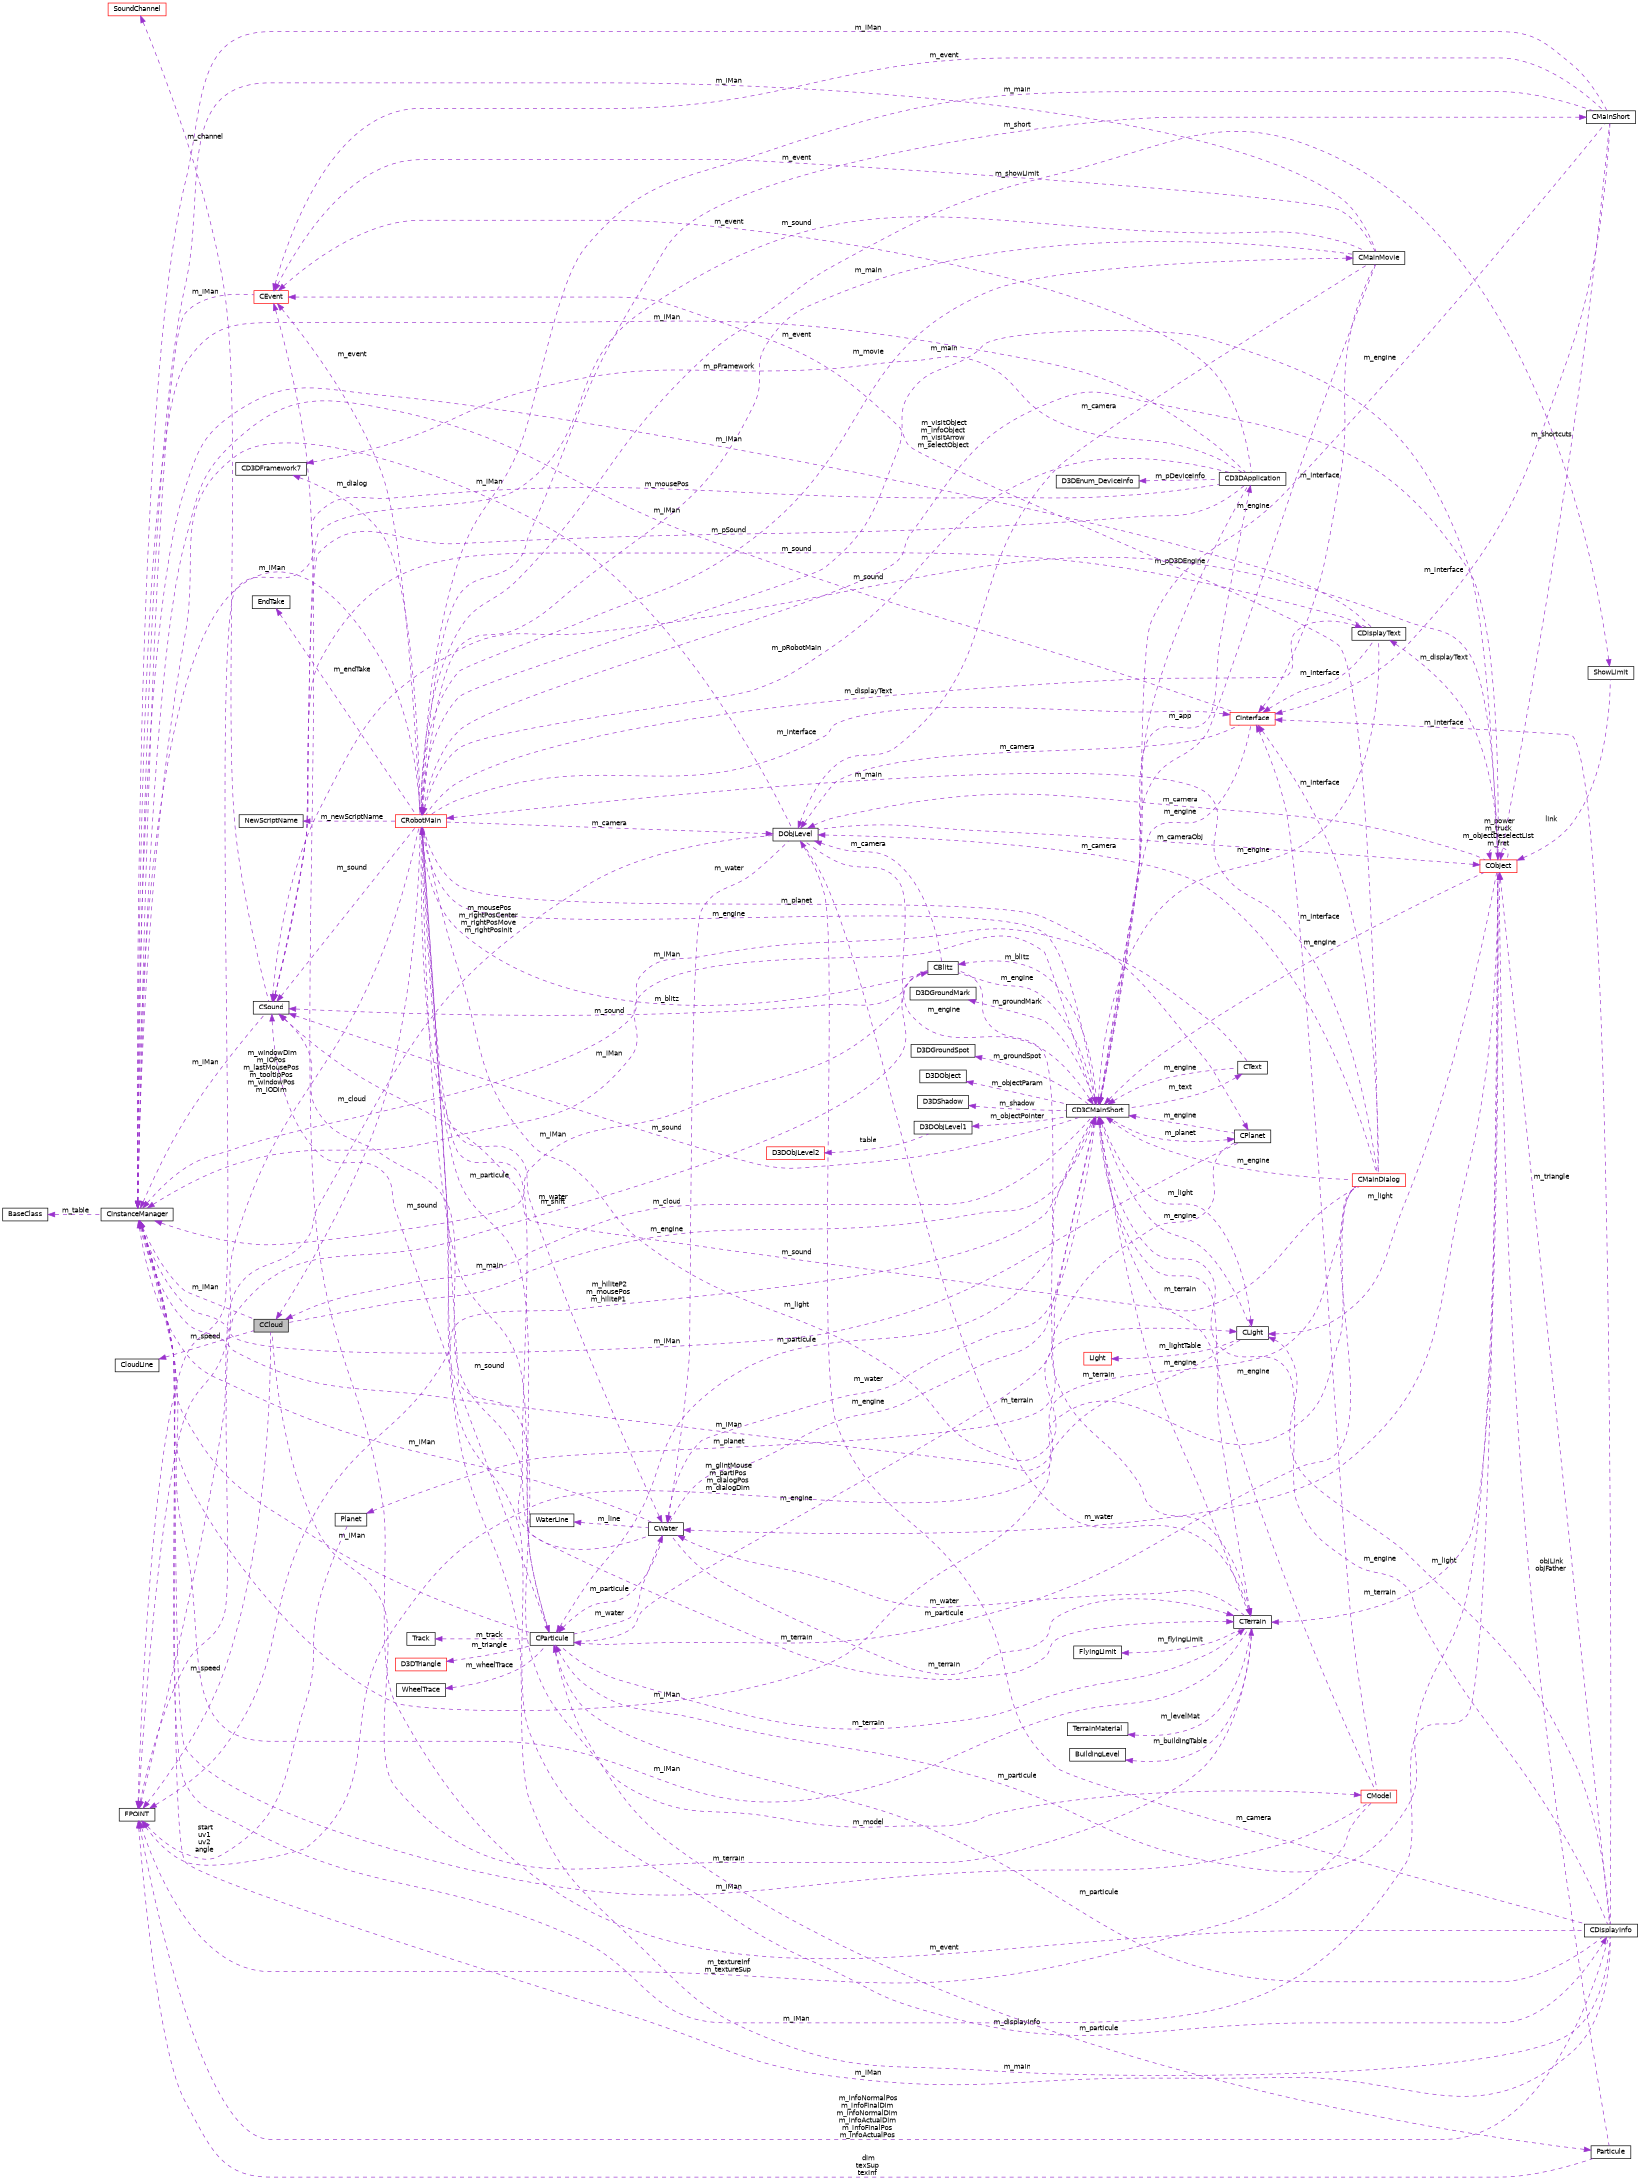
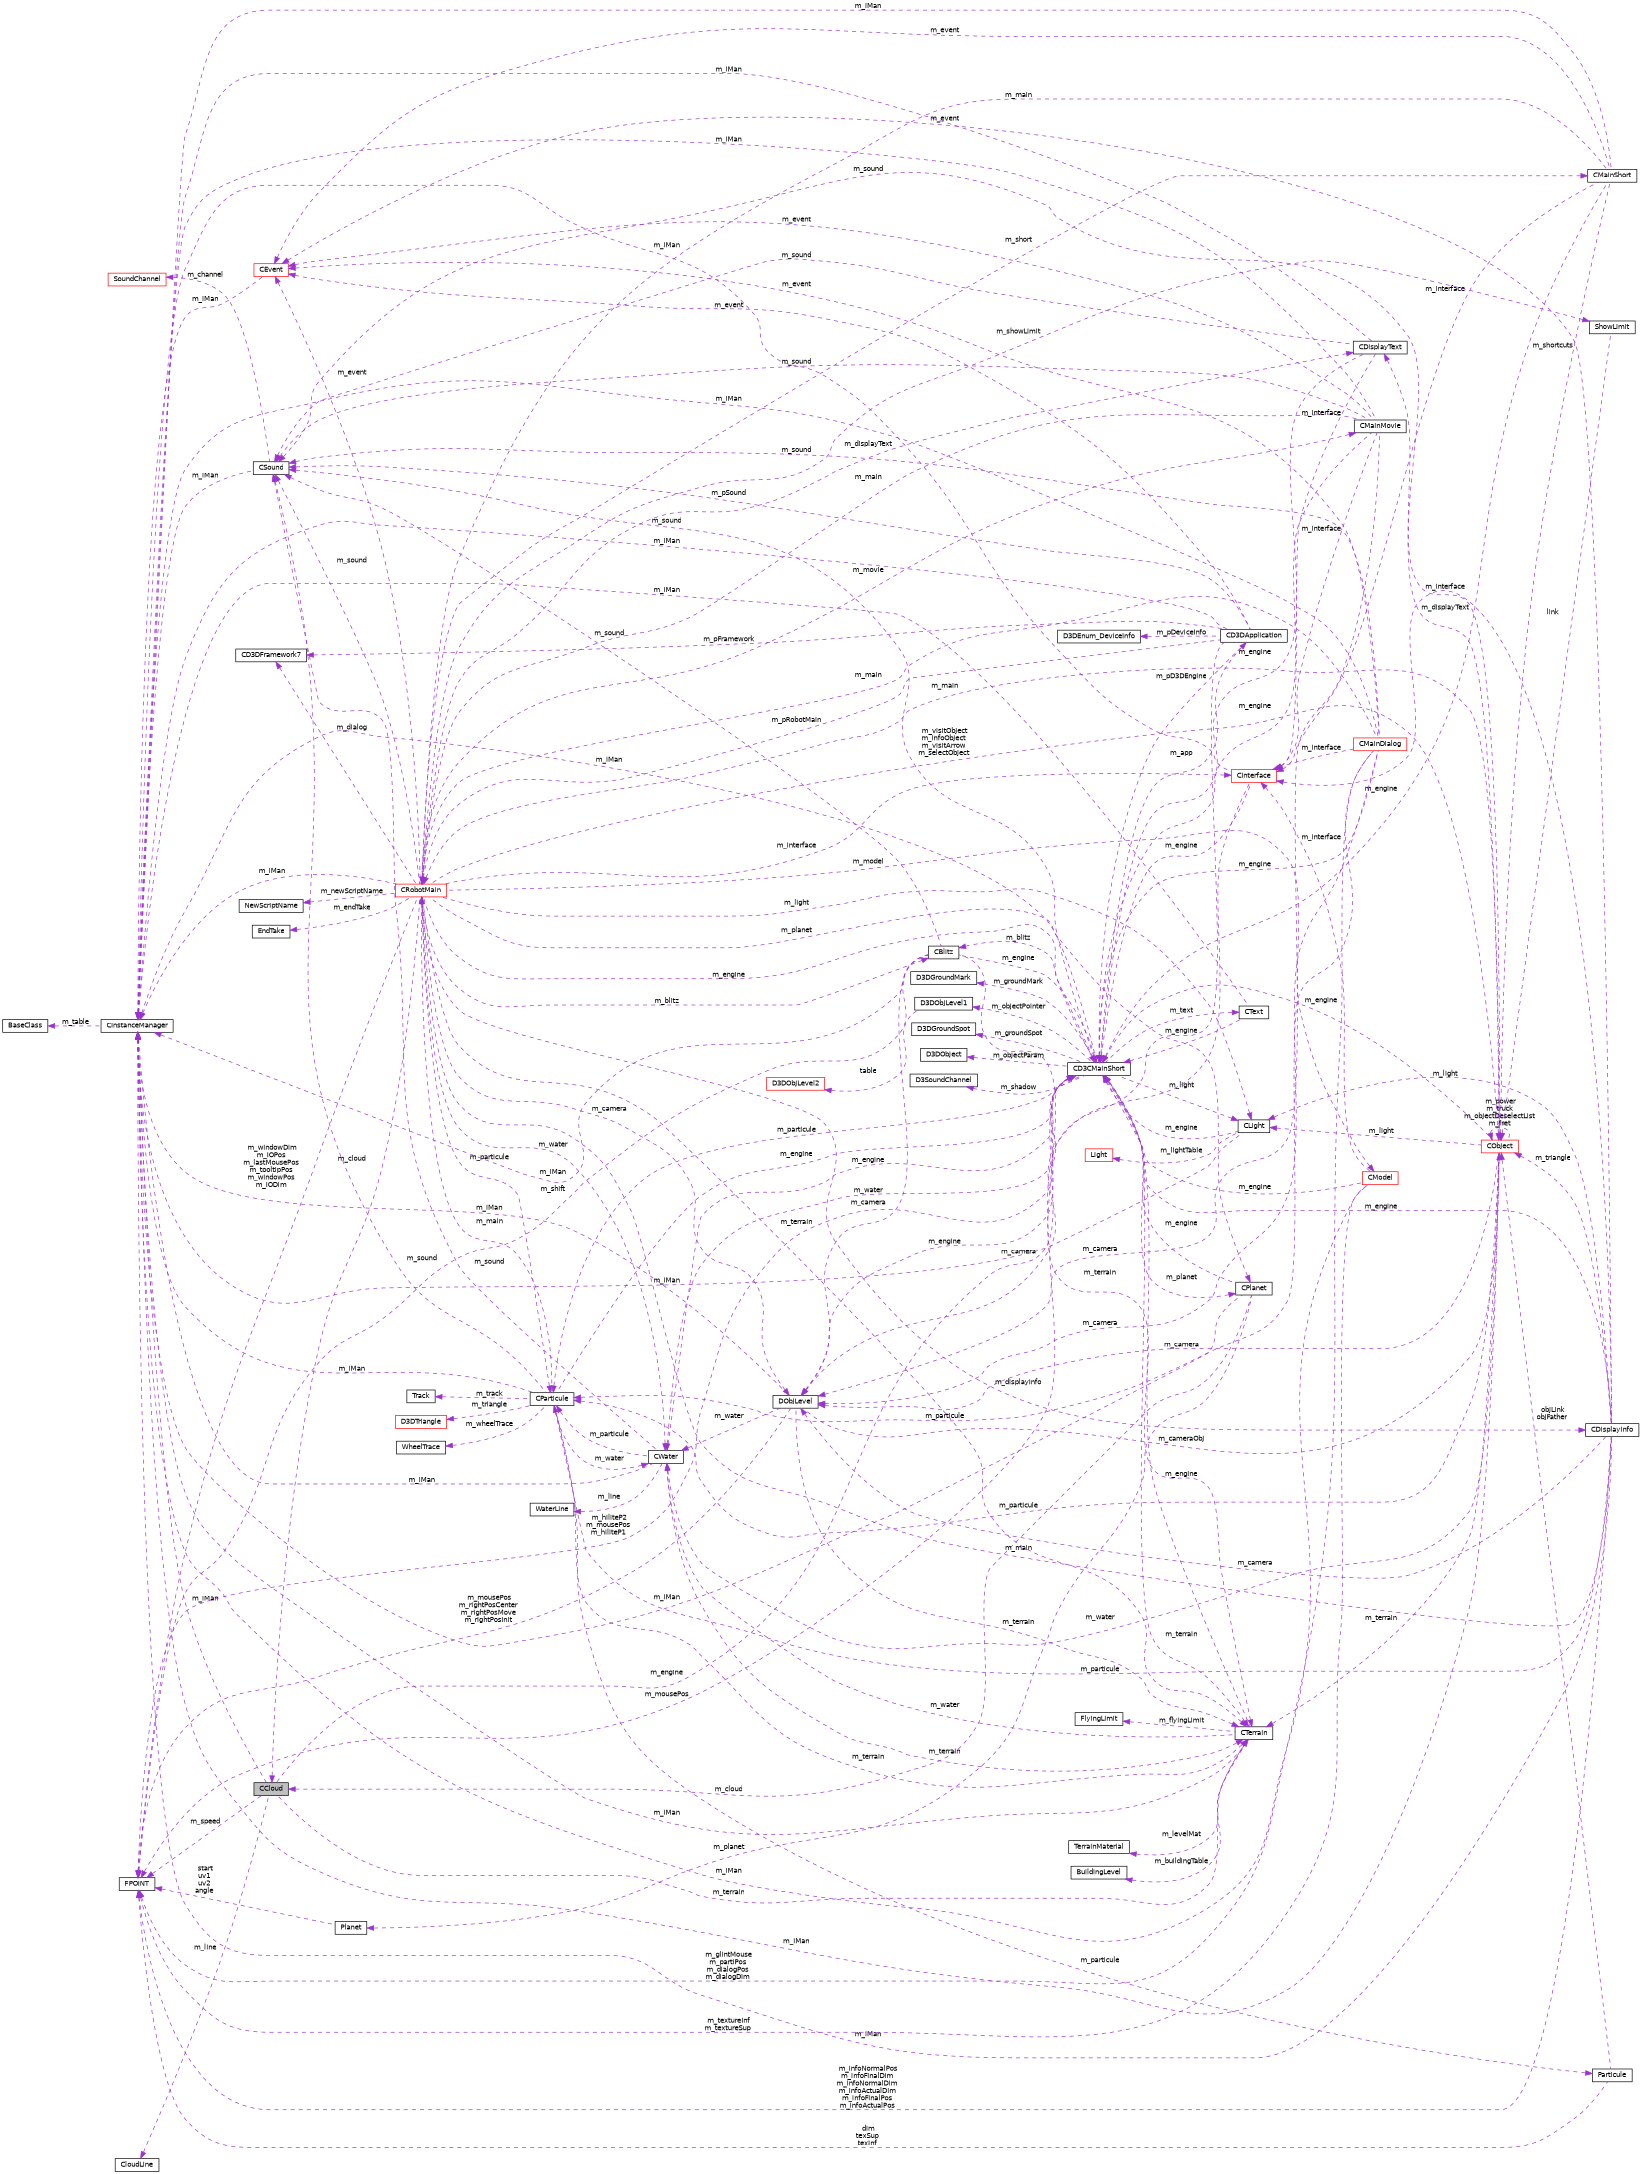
(943, 1102) -> (944, 1080)
(697, 1205) -> (916, 1769)
(204, 1337) -> (204, 1948)
